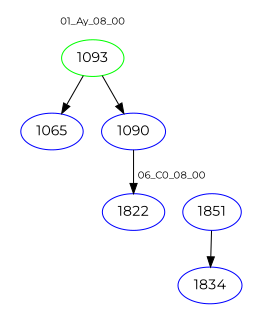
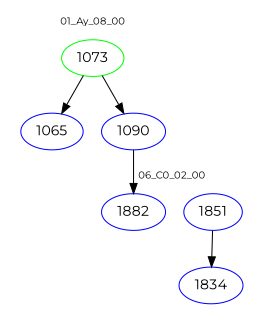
(93, 58) -> (93, 58)
(172, 176) -> (172, 176)
(134, 212) -> (134, 212)
